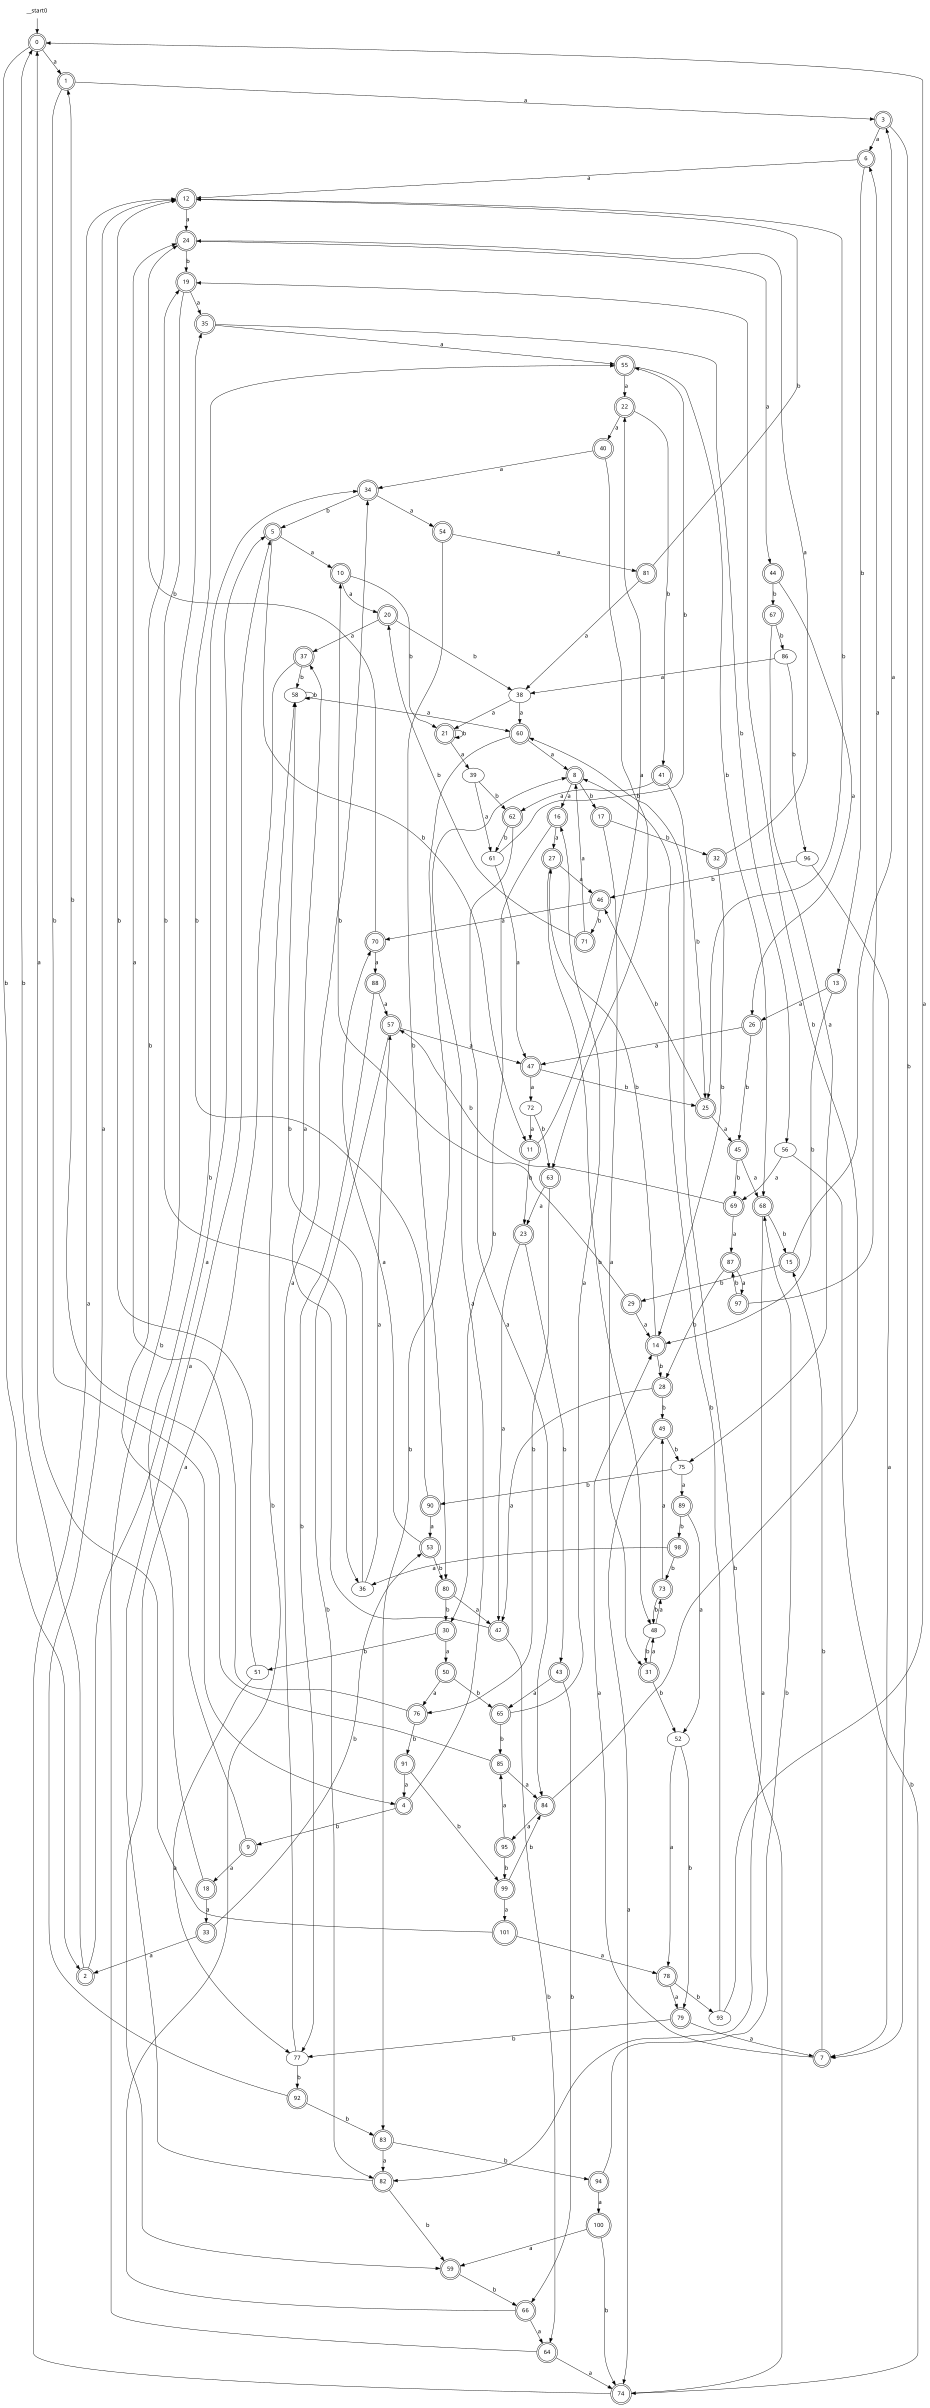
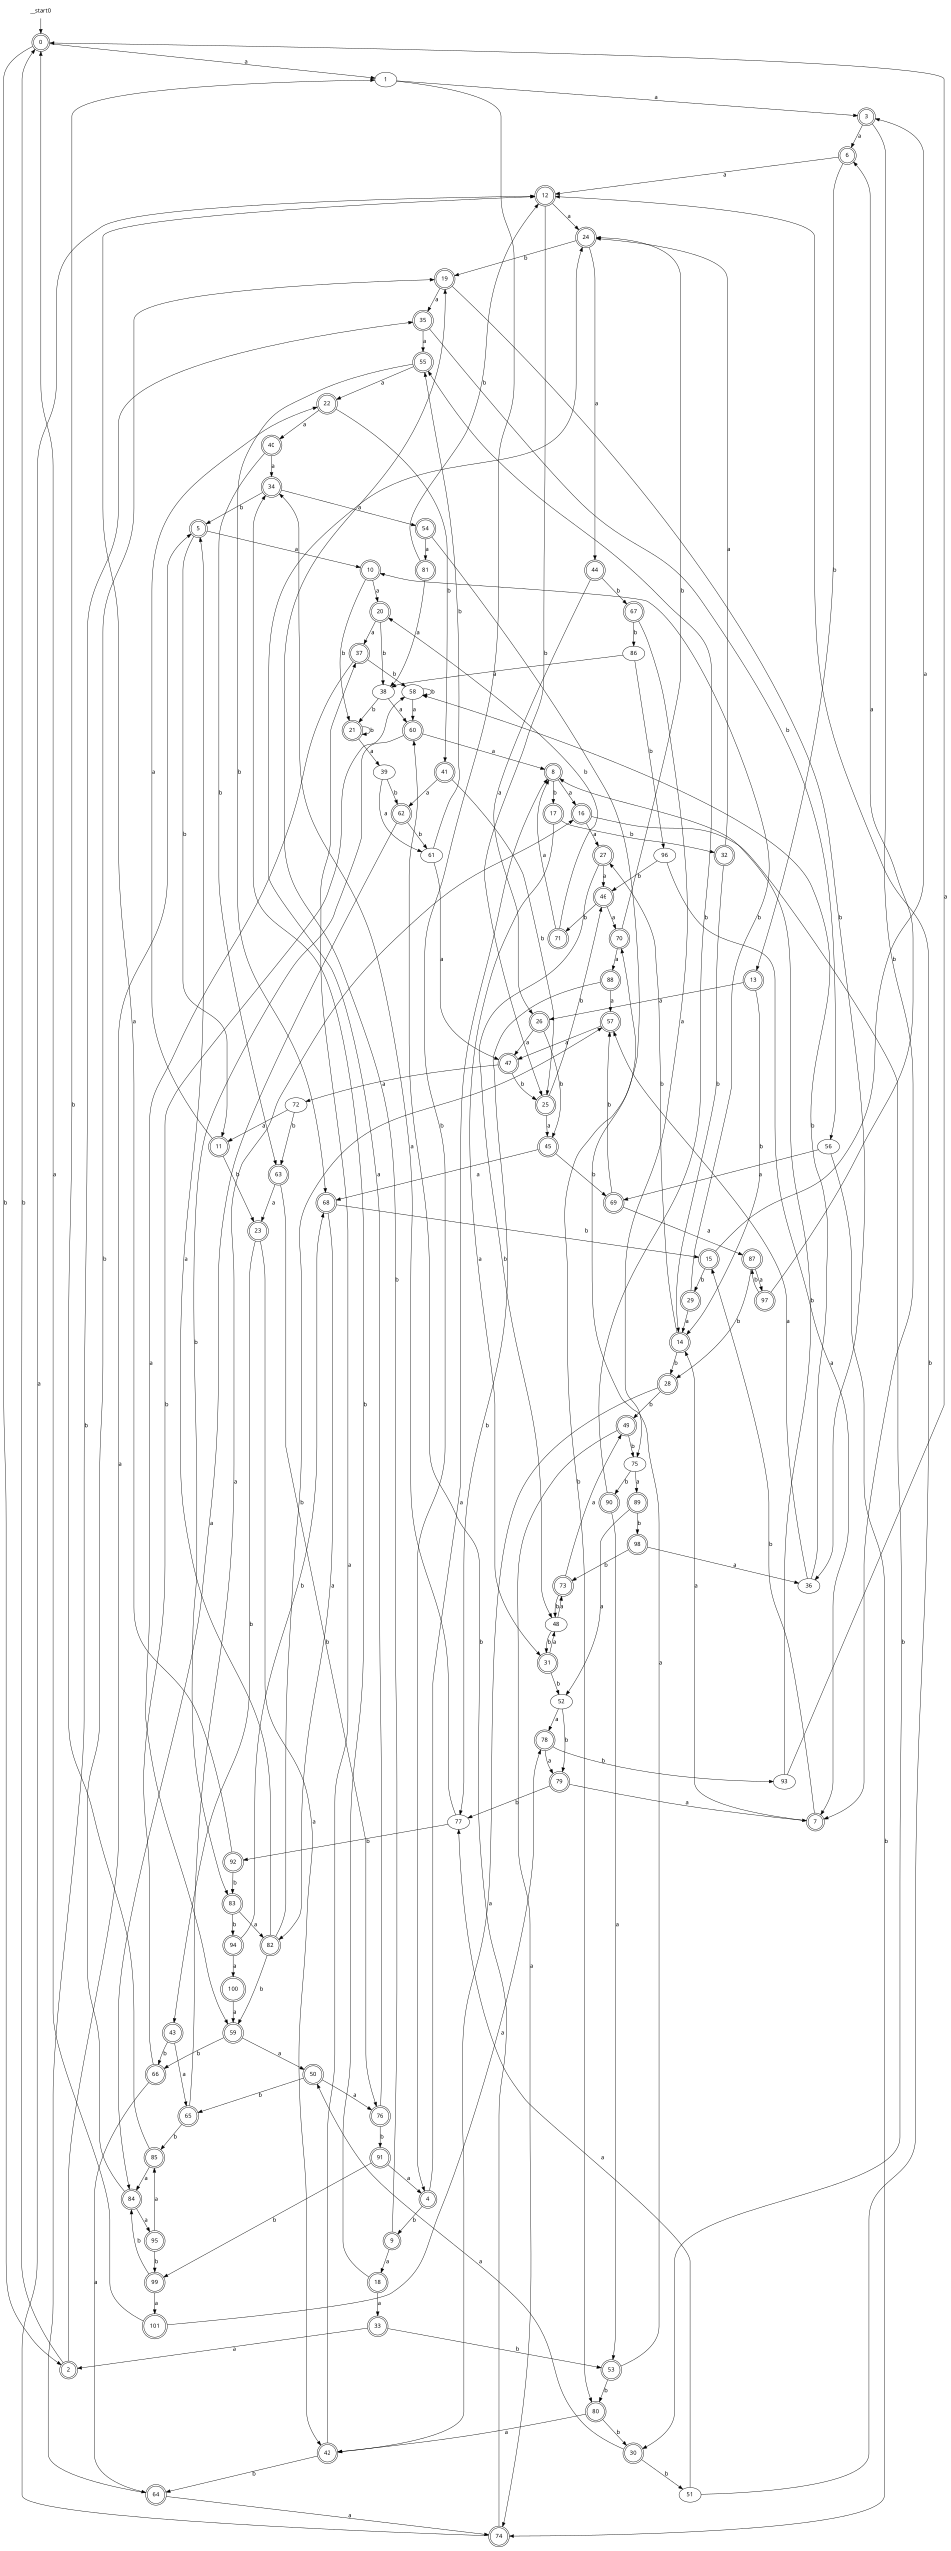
(66, 81) -> (386, 80)
(493, 713) -> (374, 710)
(326, 1610) -> (301, 1397)
none -> (271, 2053)
(605, 2310) -> none
